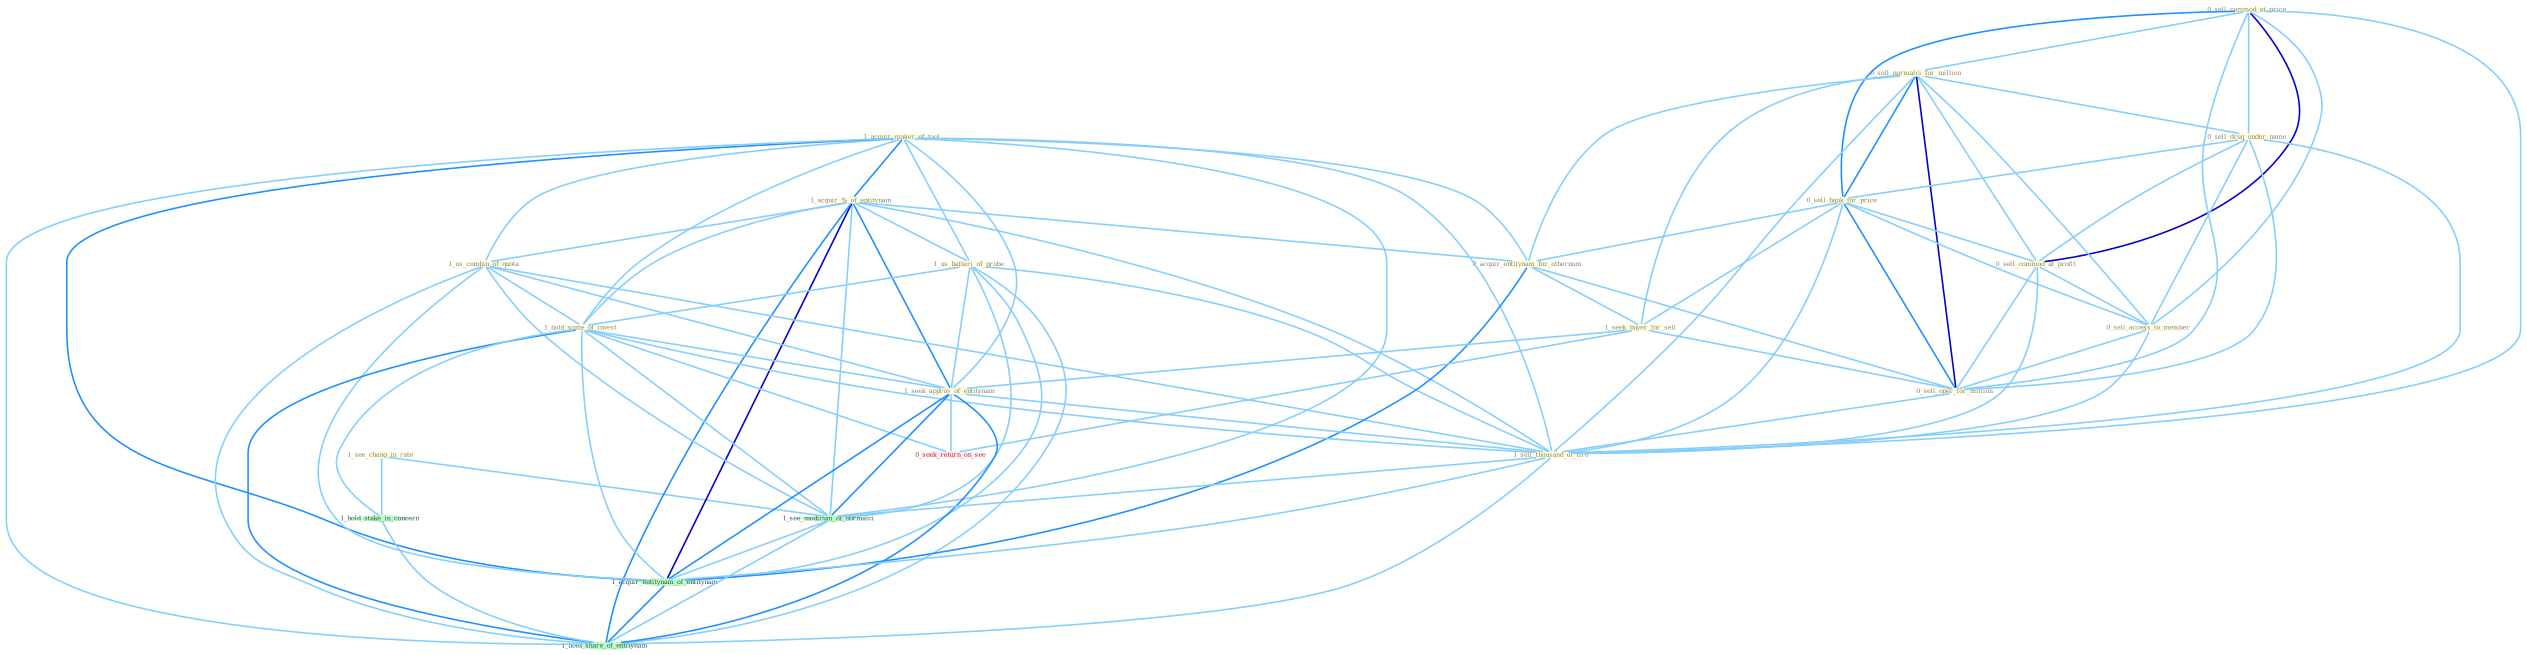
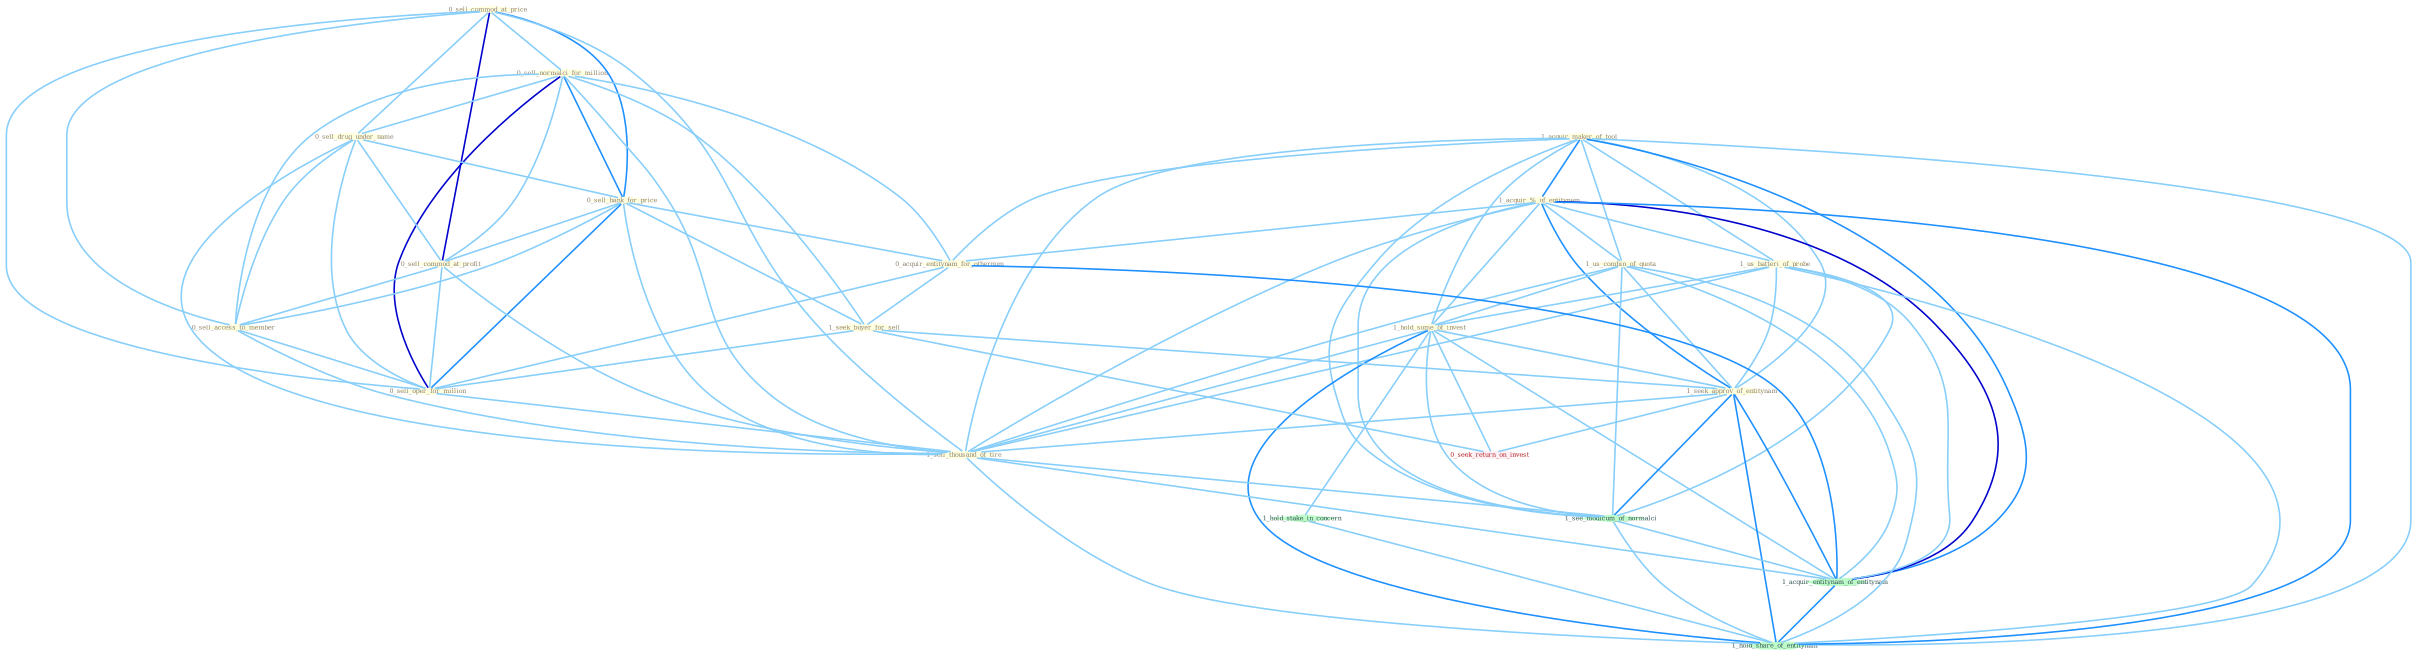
(382, 455) -> none
(951, 455) -> (1492, 455)
